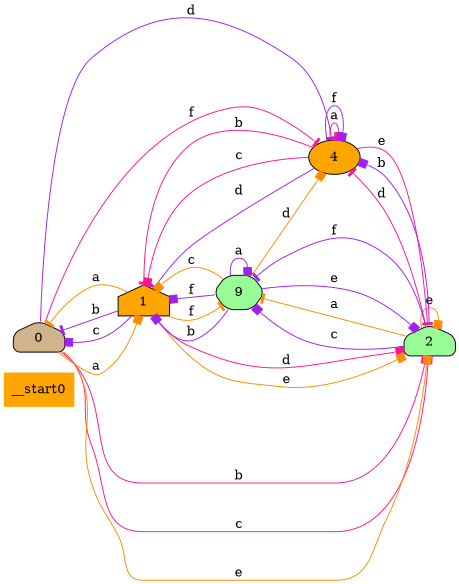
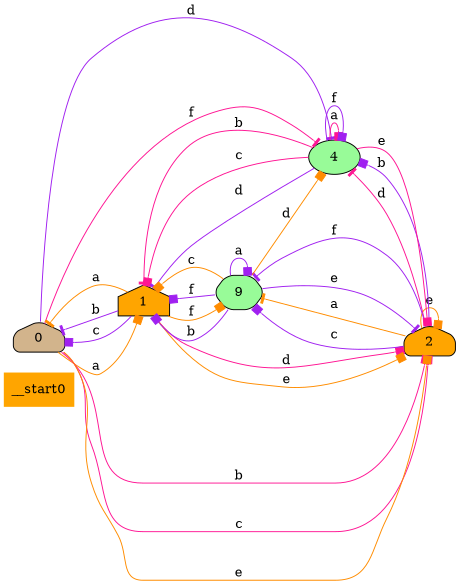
(334, 157) -> (334, 157)
(410, 203) -> (410, 201)
(341, 289) -> (343, 289)
(194, 320) -> (192, 320)
(430, 342) -> (430, 342)
